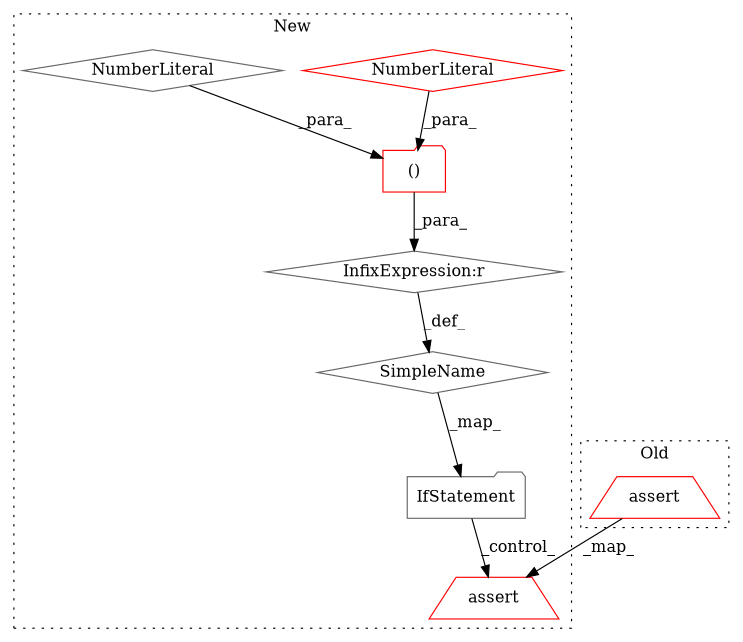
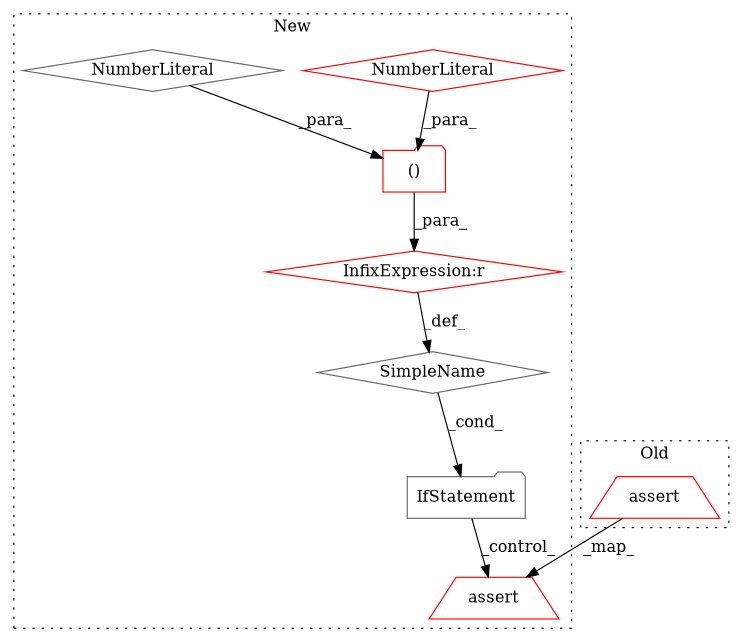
(414, 272) -> (414, 272)
(476, 423) -> (476, 423)
